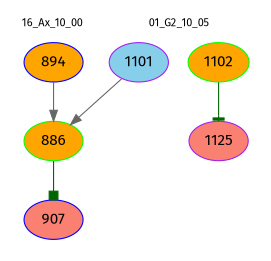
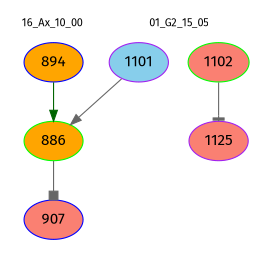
(179, 24) -> (179, 24)
(219, 62) -> (219, 62)
(54, 96) -> (54, 96)
(219, 99) -> (219, 99)
(54, 175) -> (54, 175)
